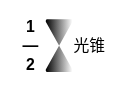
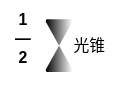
(30, 45) -> (23, 38)
